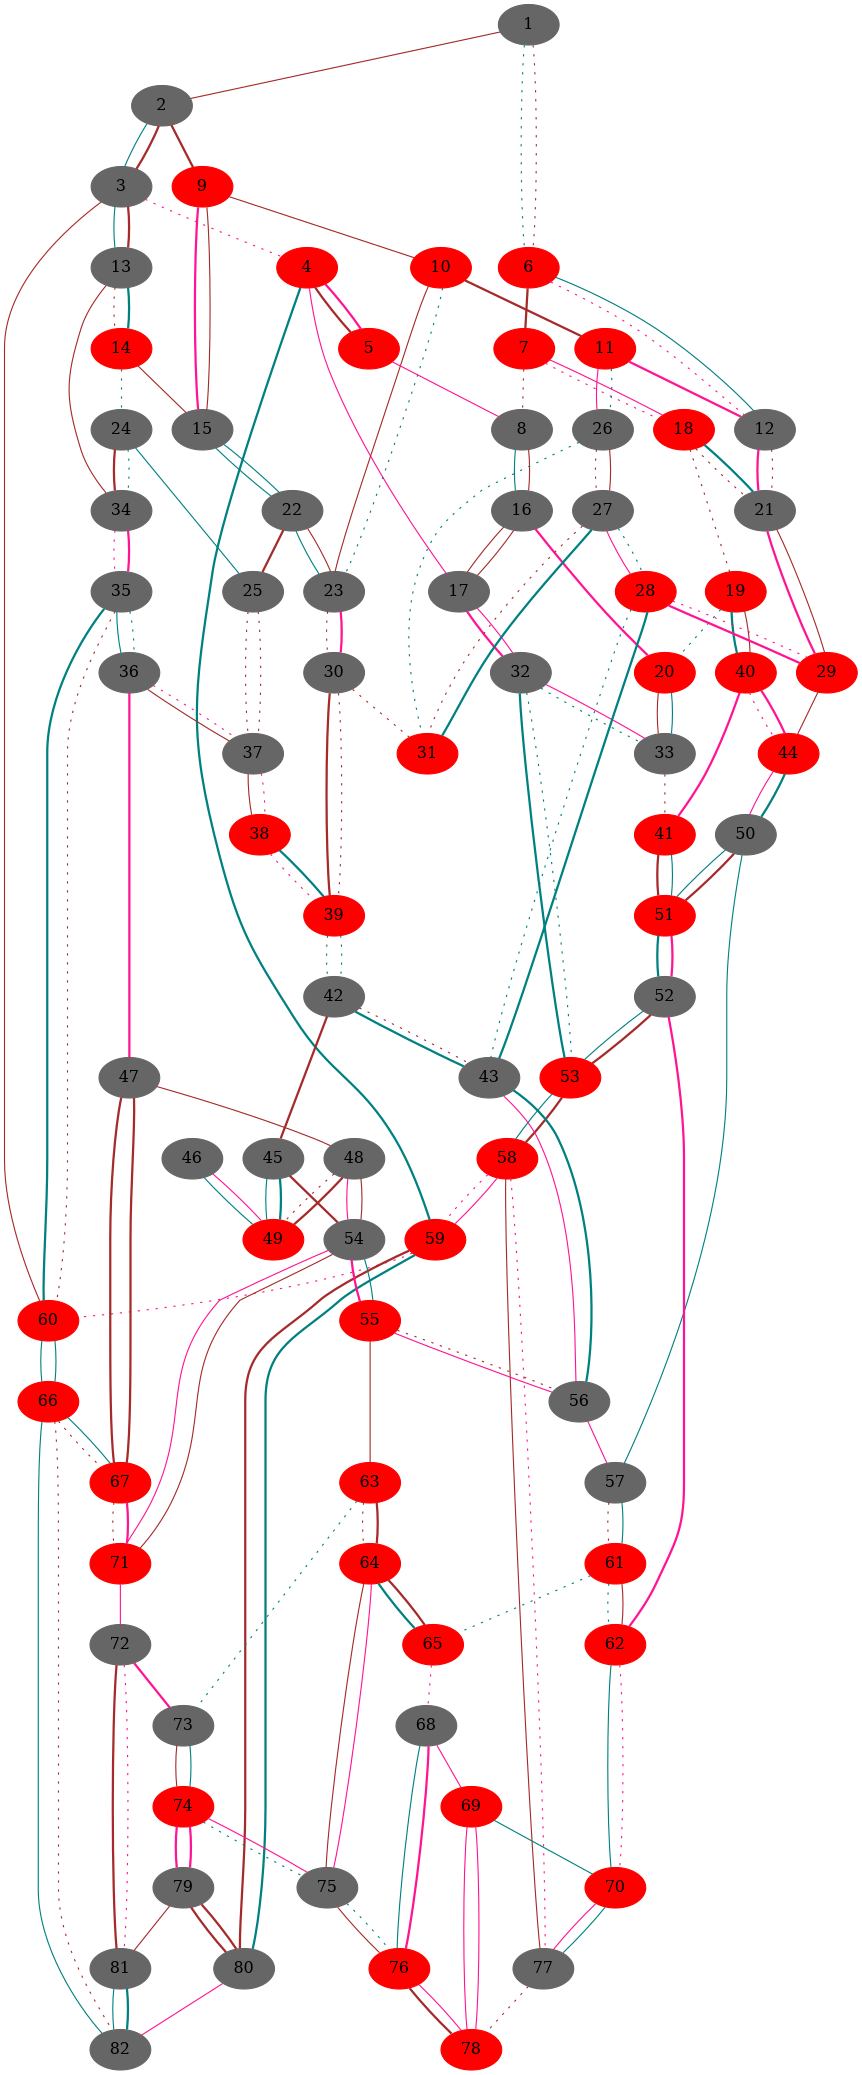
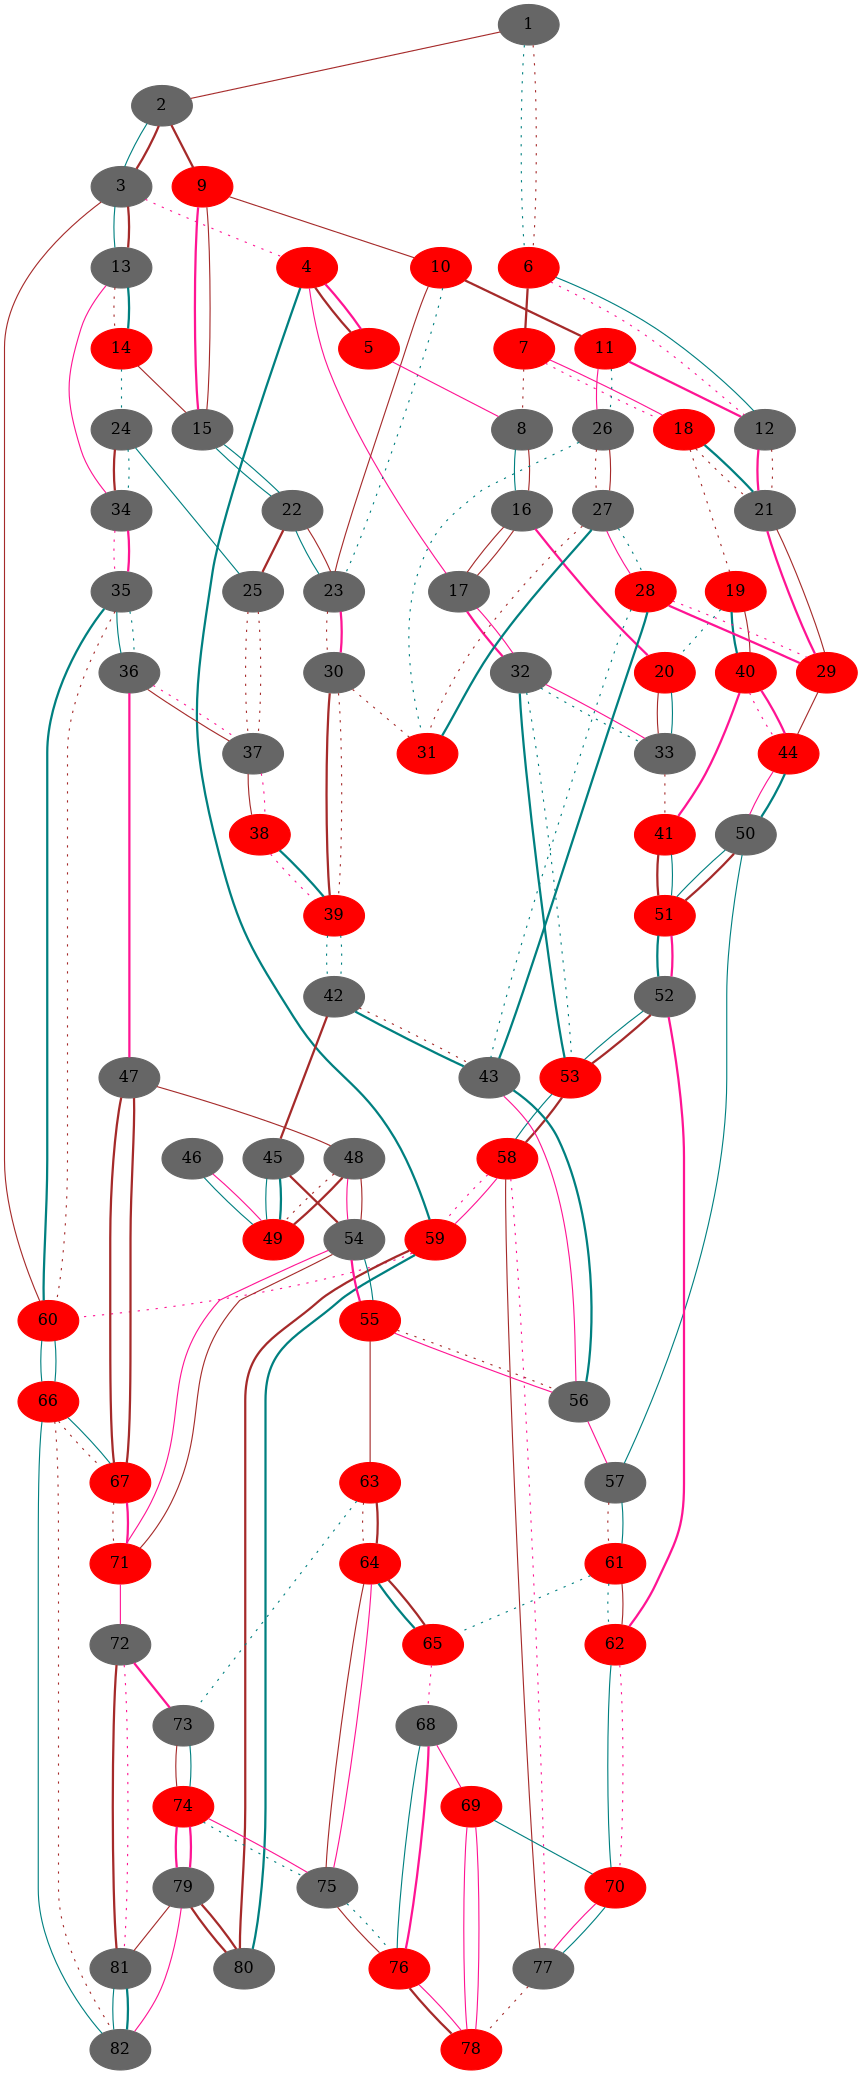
(69, 389) -> (69, 389)
(182, 2009) -> (167, 1973)
